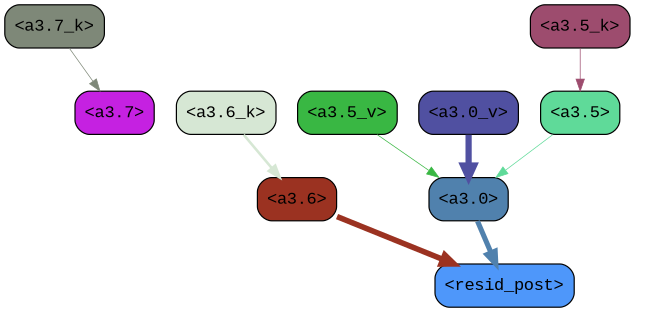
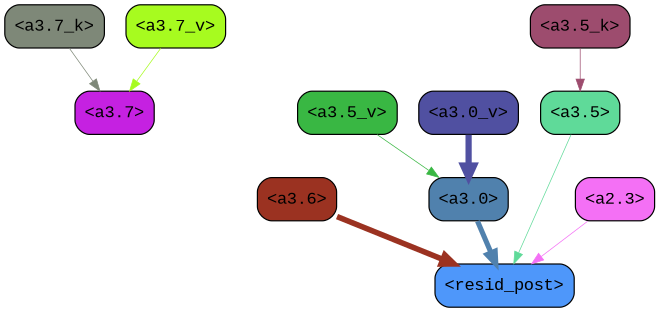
none -> (176, 26)
(226, 113) -> none
(529, 152) -> (545, 193)
none -> (615, 199)
